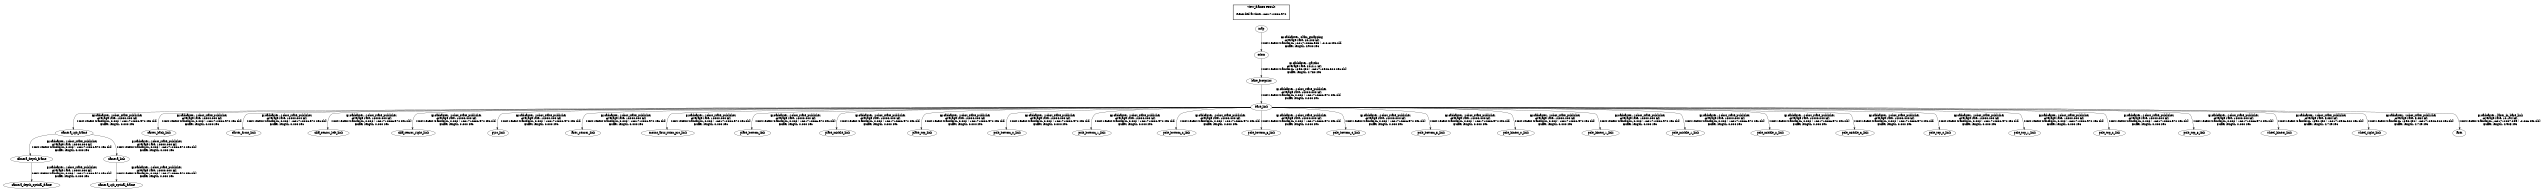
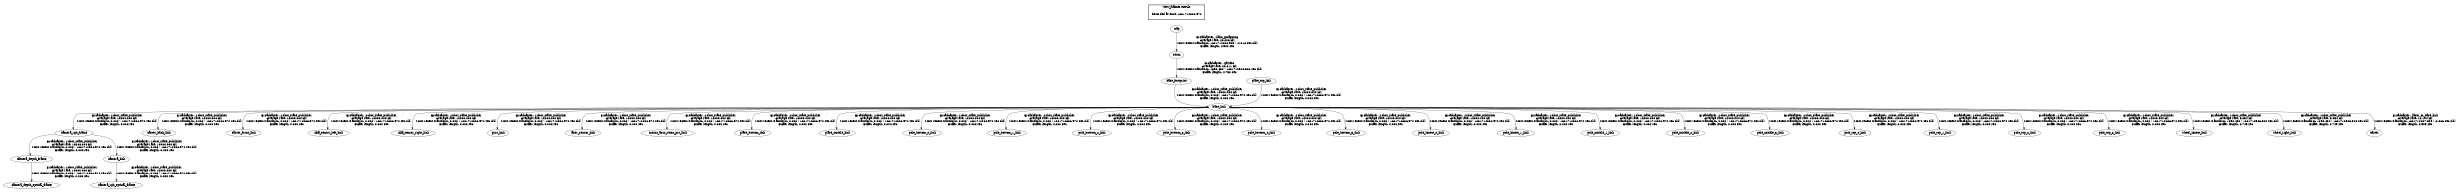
(1081, 109) -> (1253, 102)
(2459, 133) -> (2375, 133)
